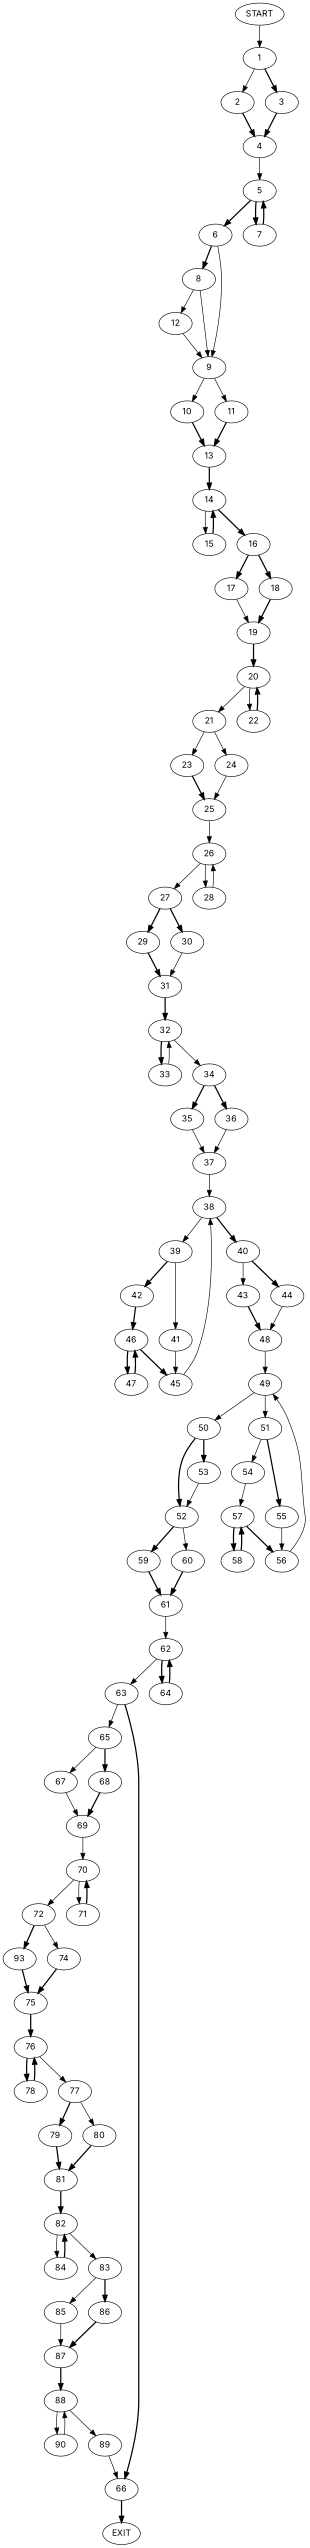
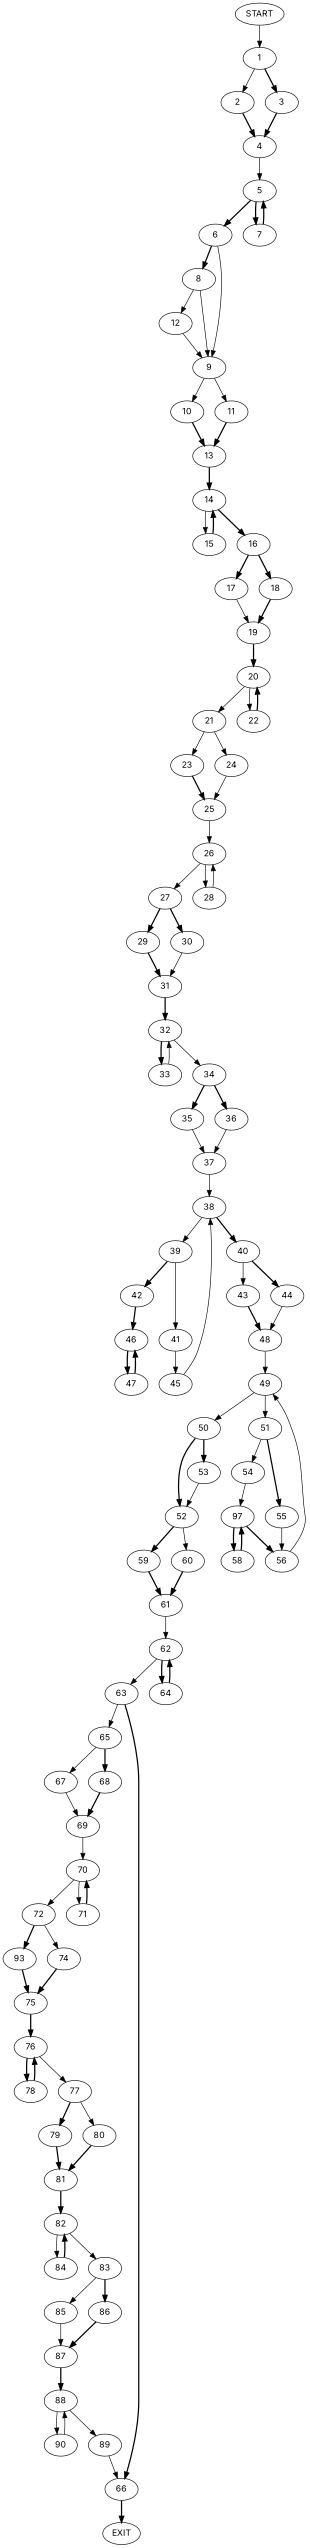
(151, 1360) -> none
(238, 1517) -> (238, 1517)
